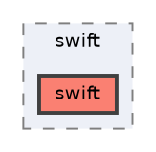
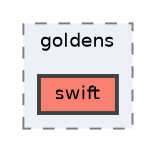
(78, 42) -> (78, 42)
